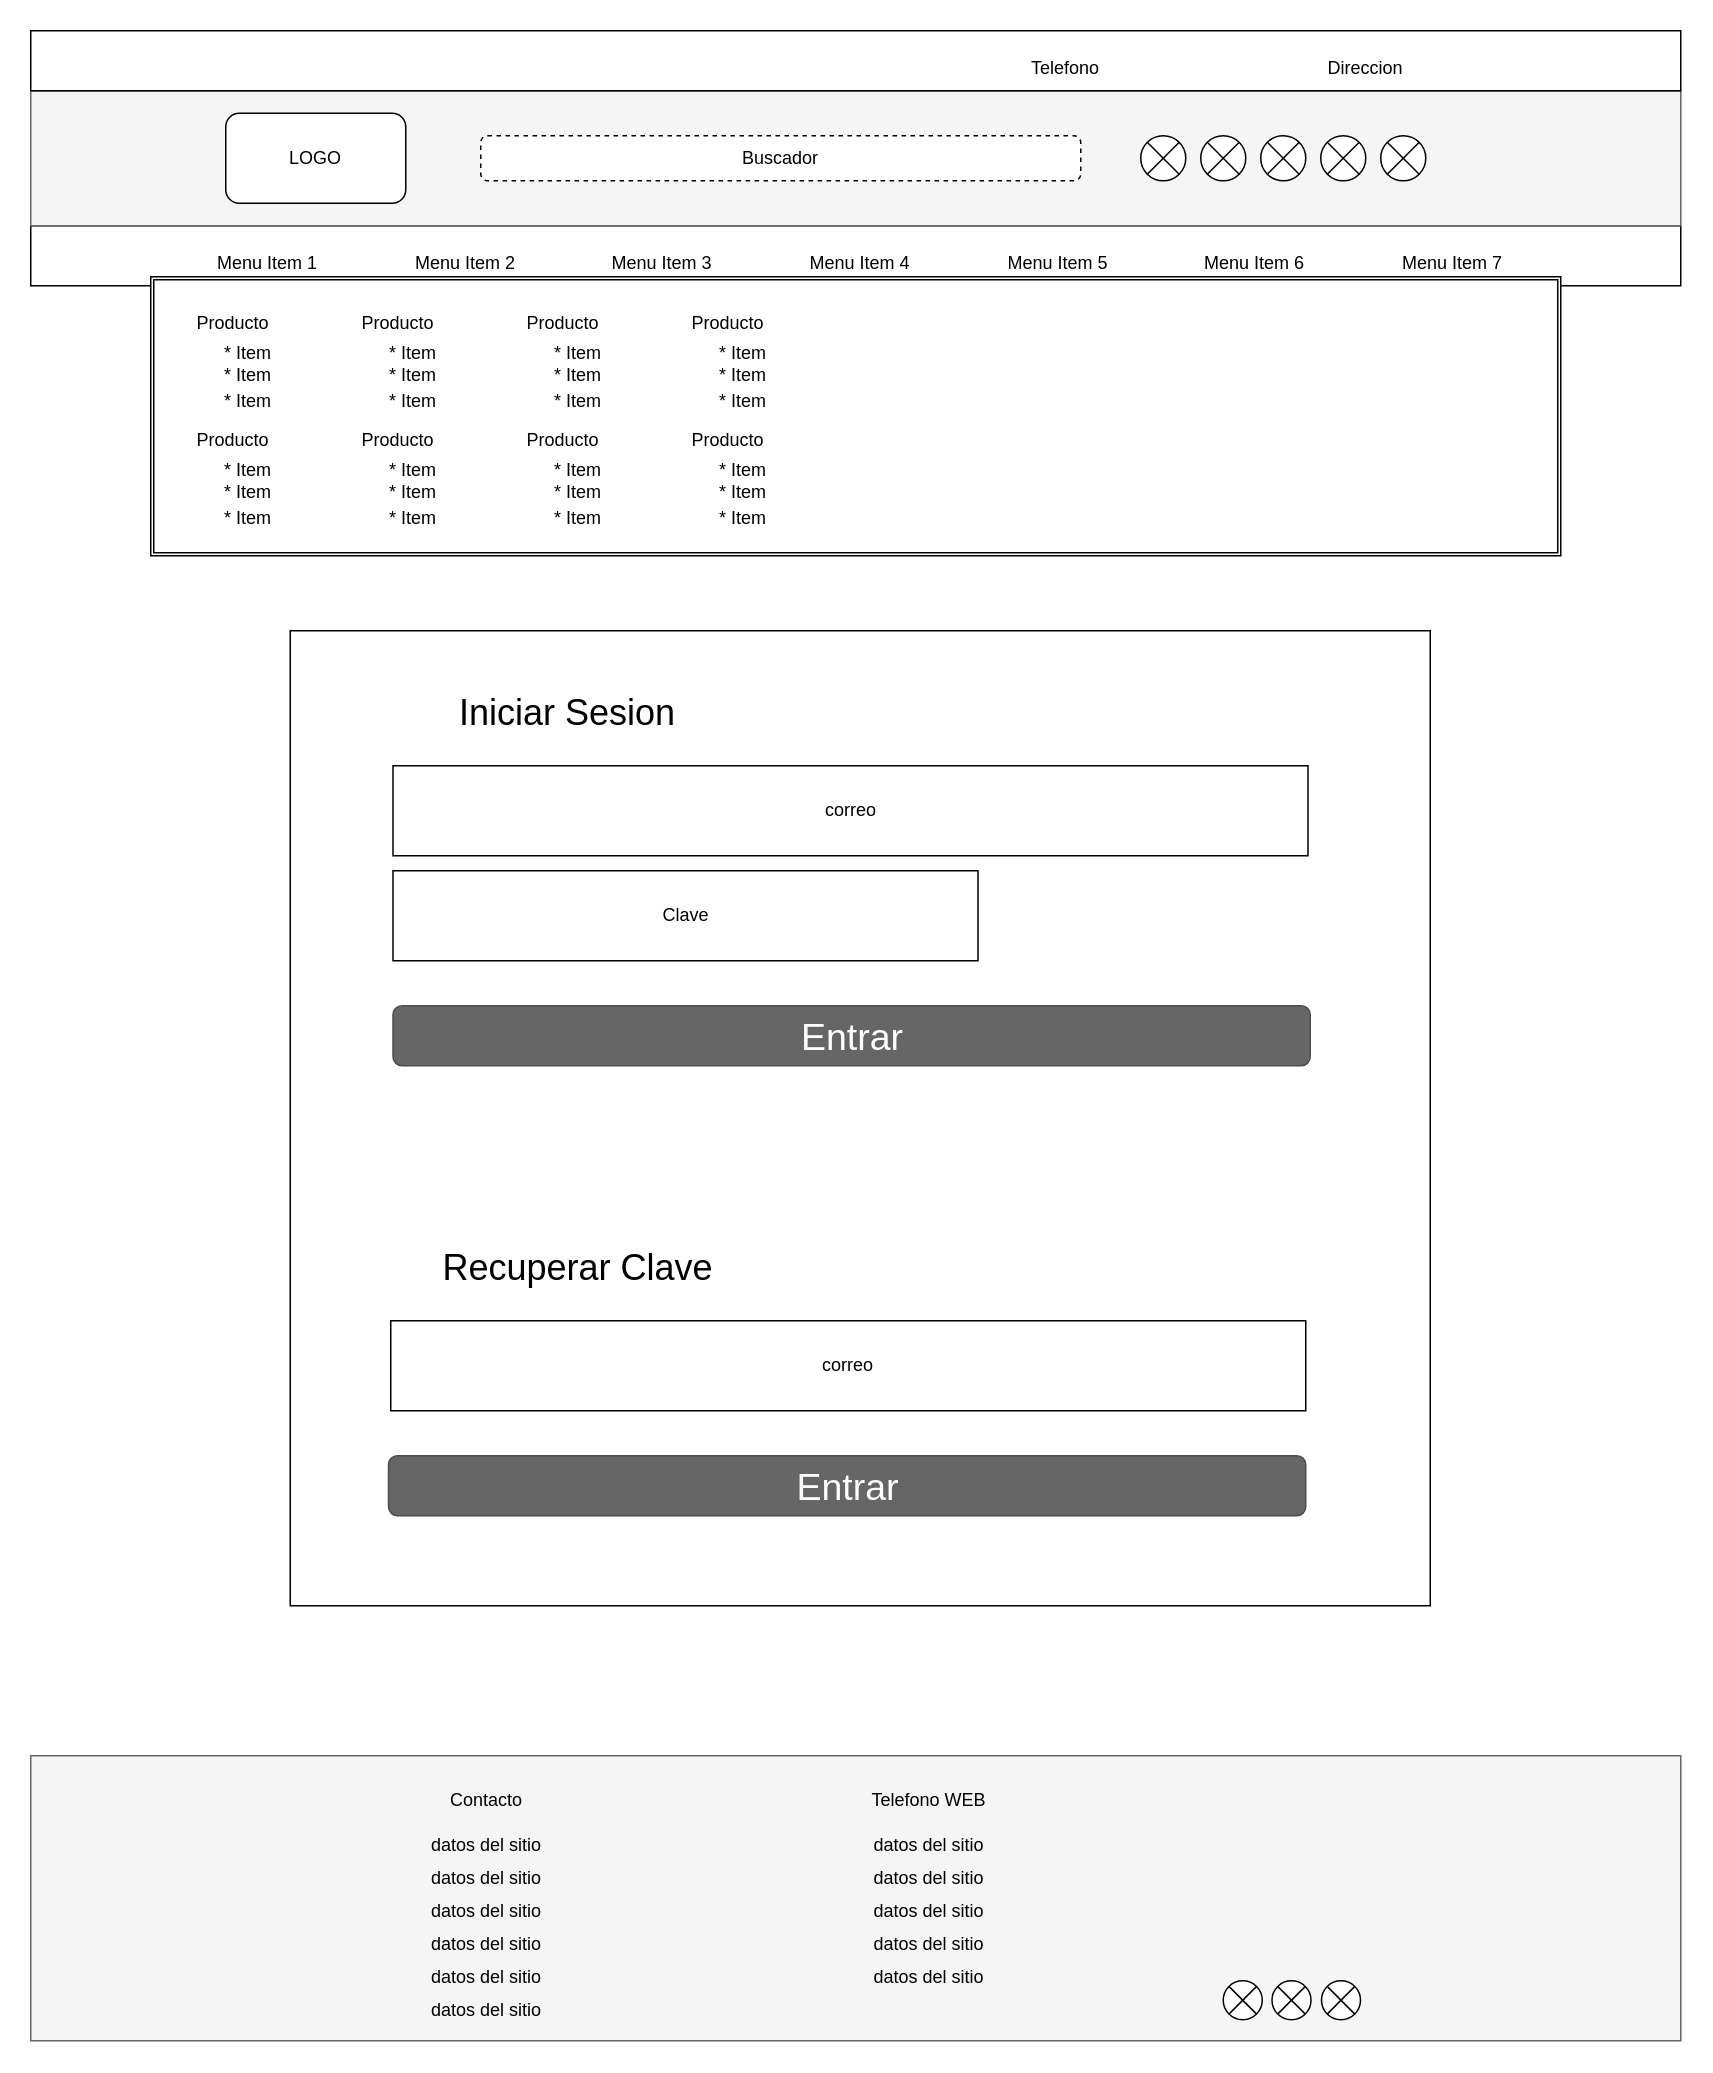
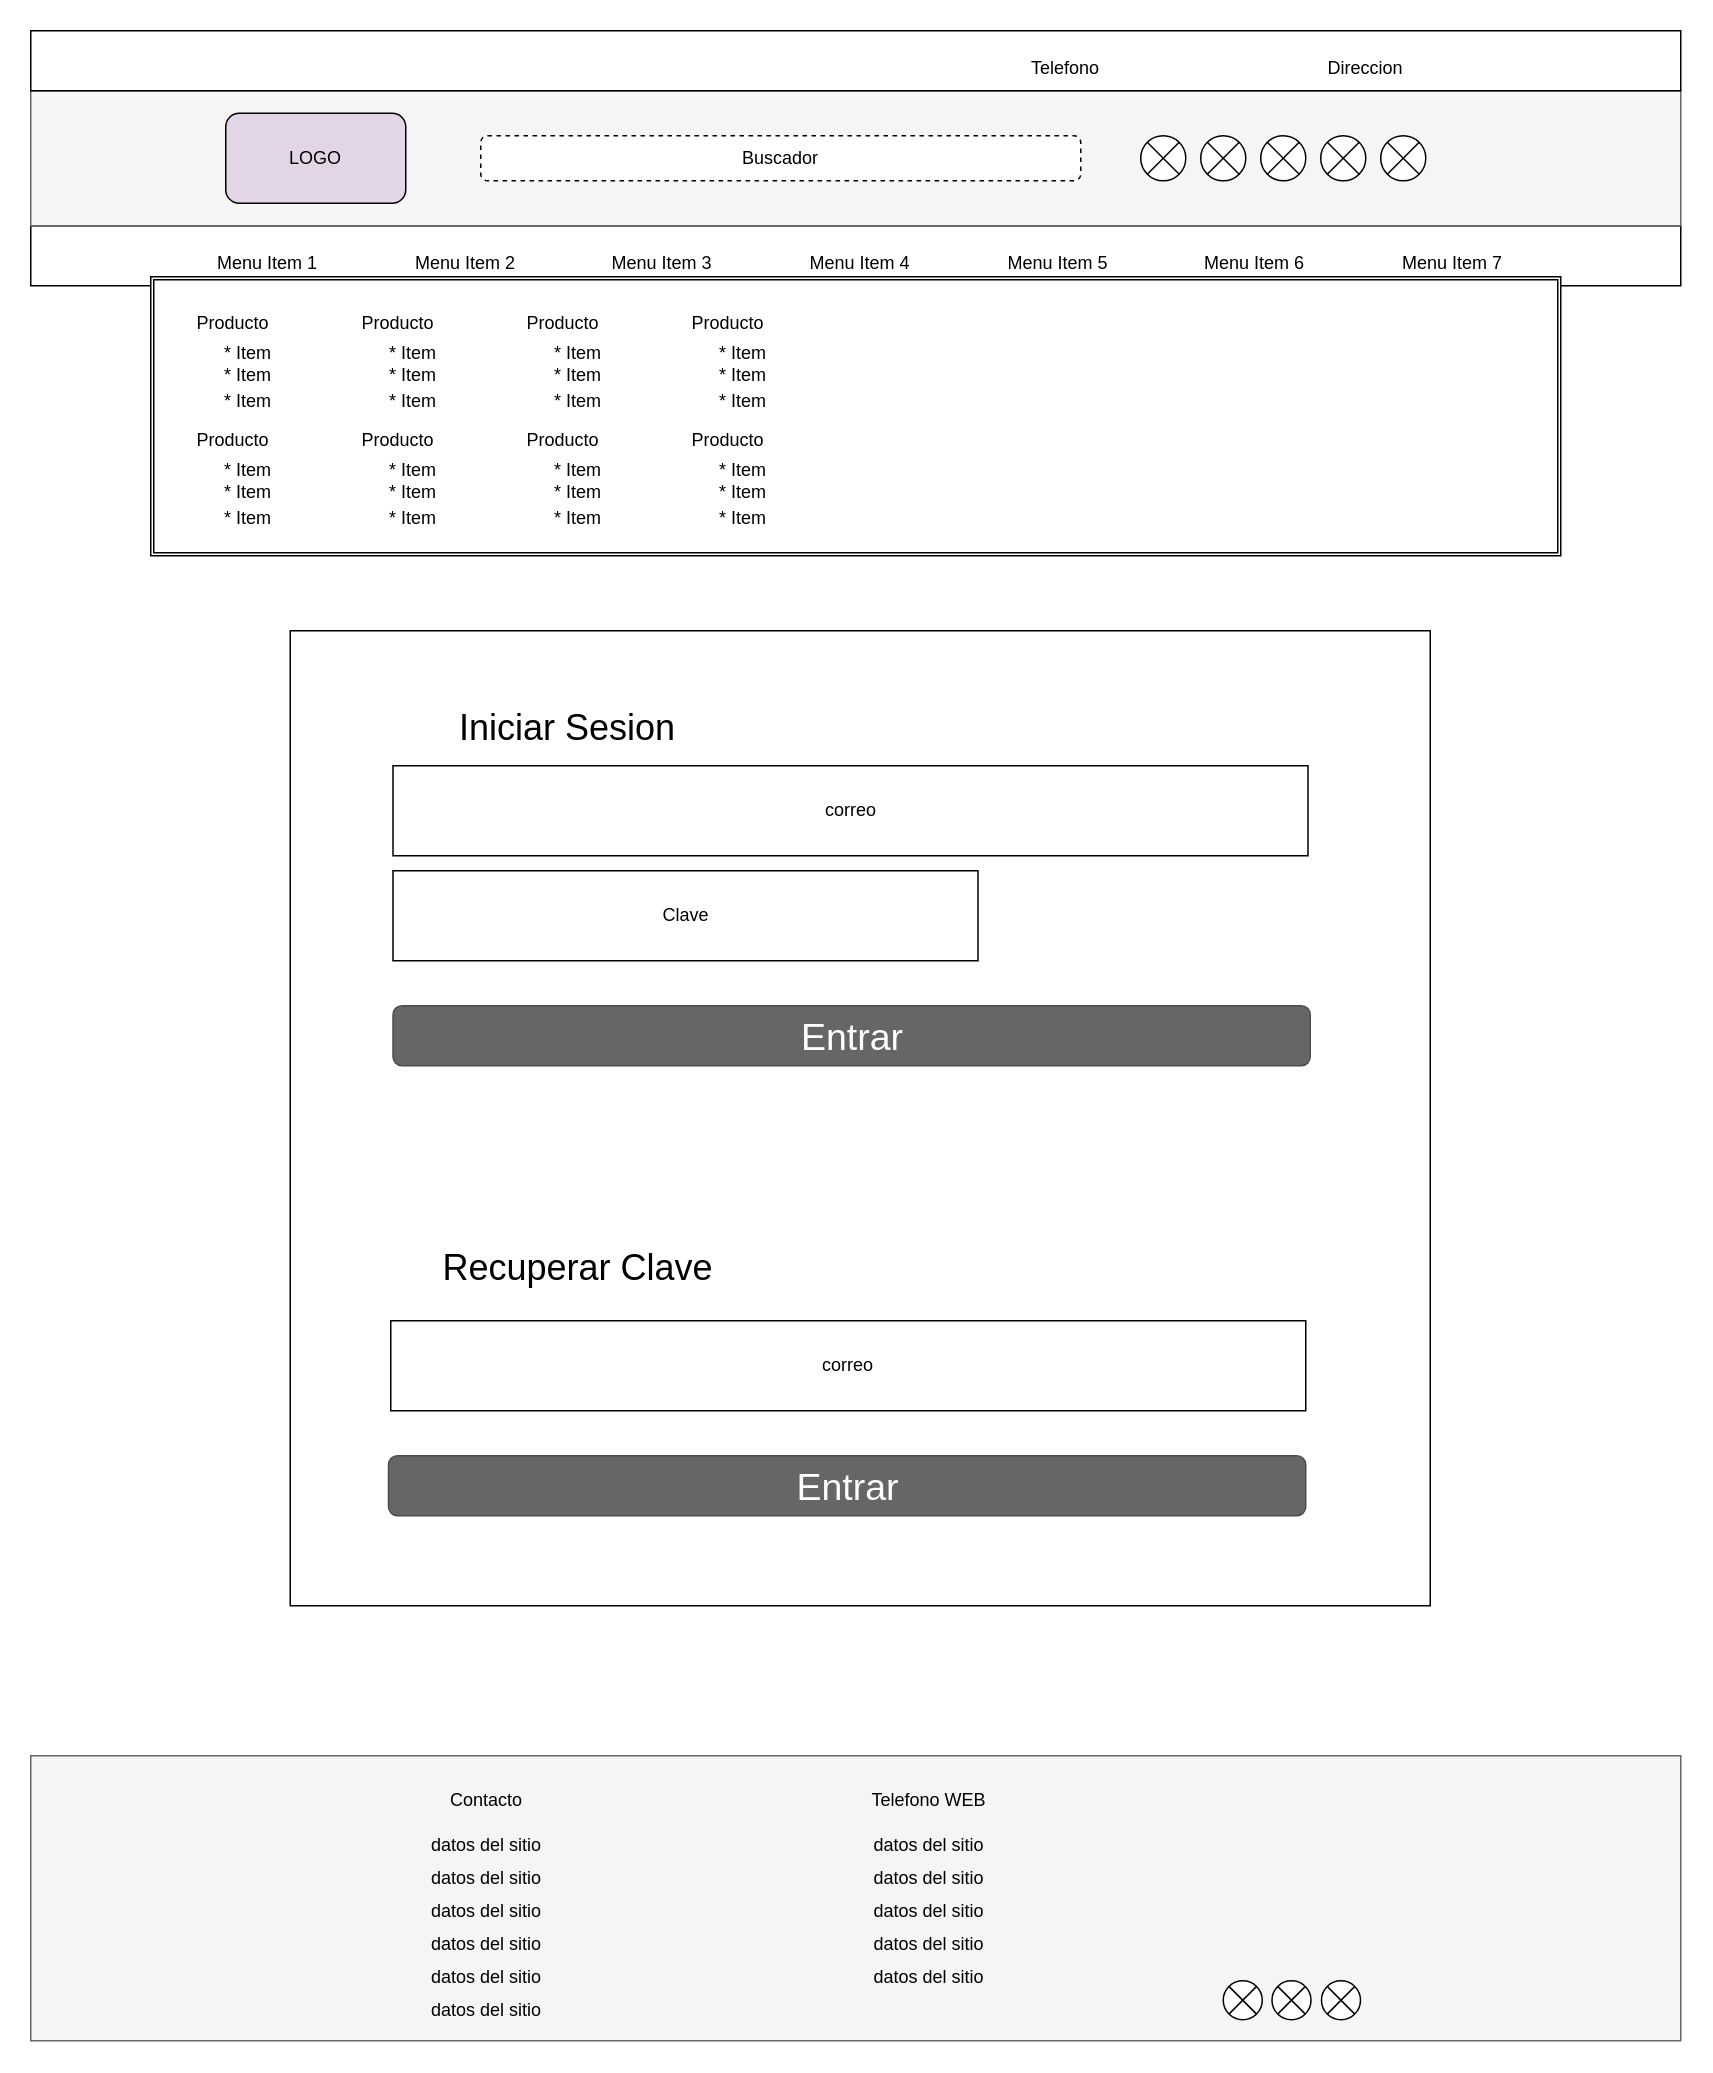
(316, 158) -> (316, 158)
(568, 713) -> (568, 728)
